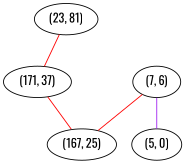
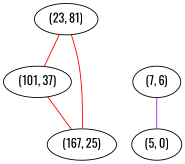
(37, 82) -> (37, 82)
(120, 112) -> (81, 81)
